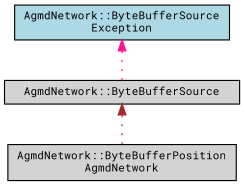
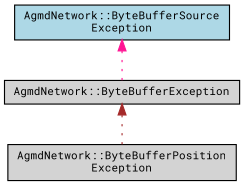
(122, 92) -> (122, 92)
(122, 163) -> (122, 163)
